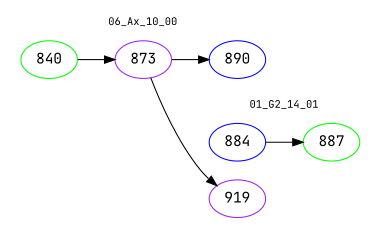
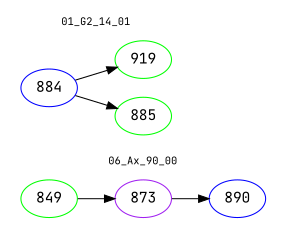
(143, 22) -> (143, 162)
(49, 60) -> (49, 199)
(175, 131) -> (91, 75)
(332, 142) -> (143, 116)
(237, 199) -> (143, 60)
